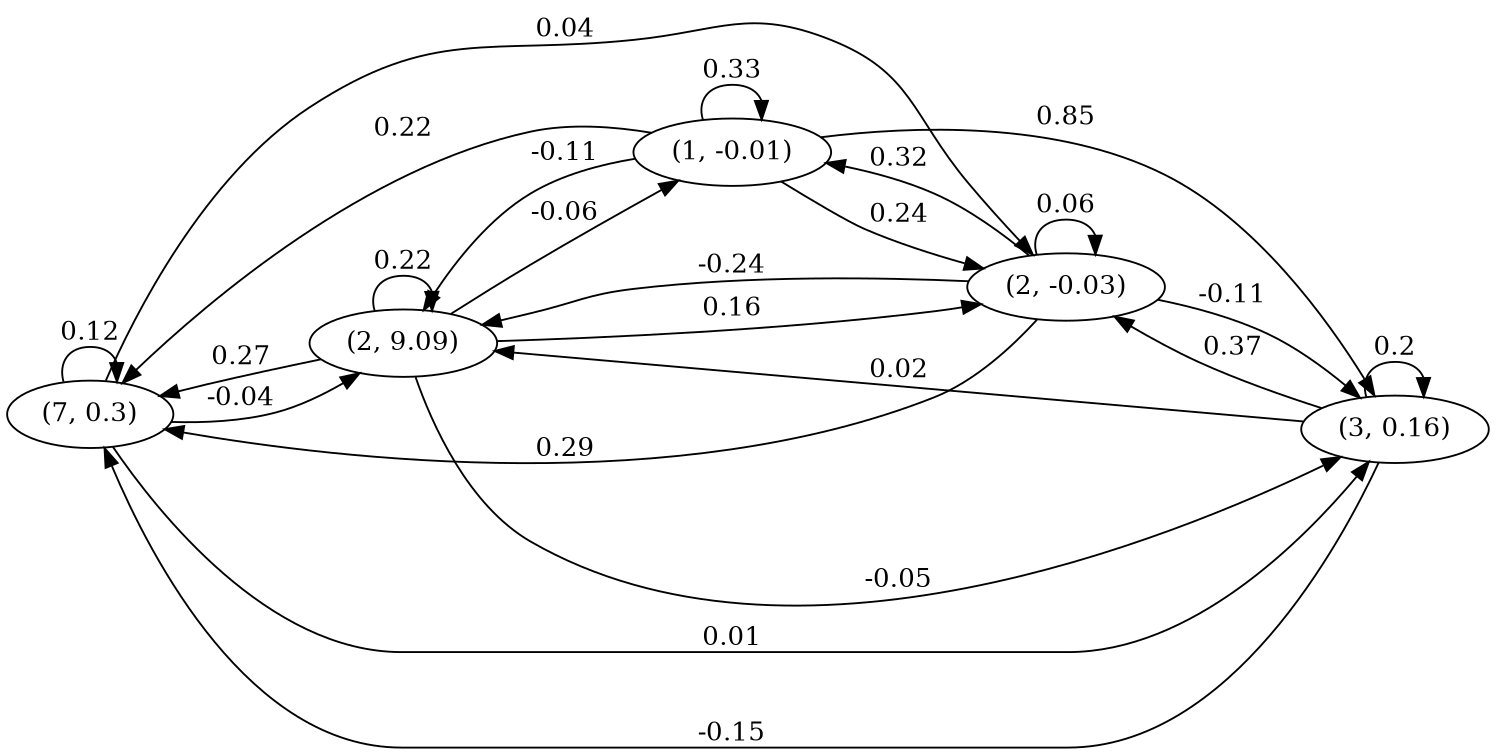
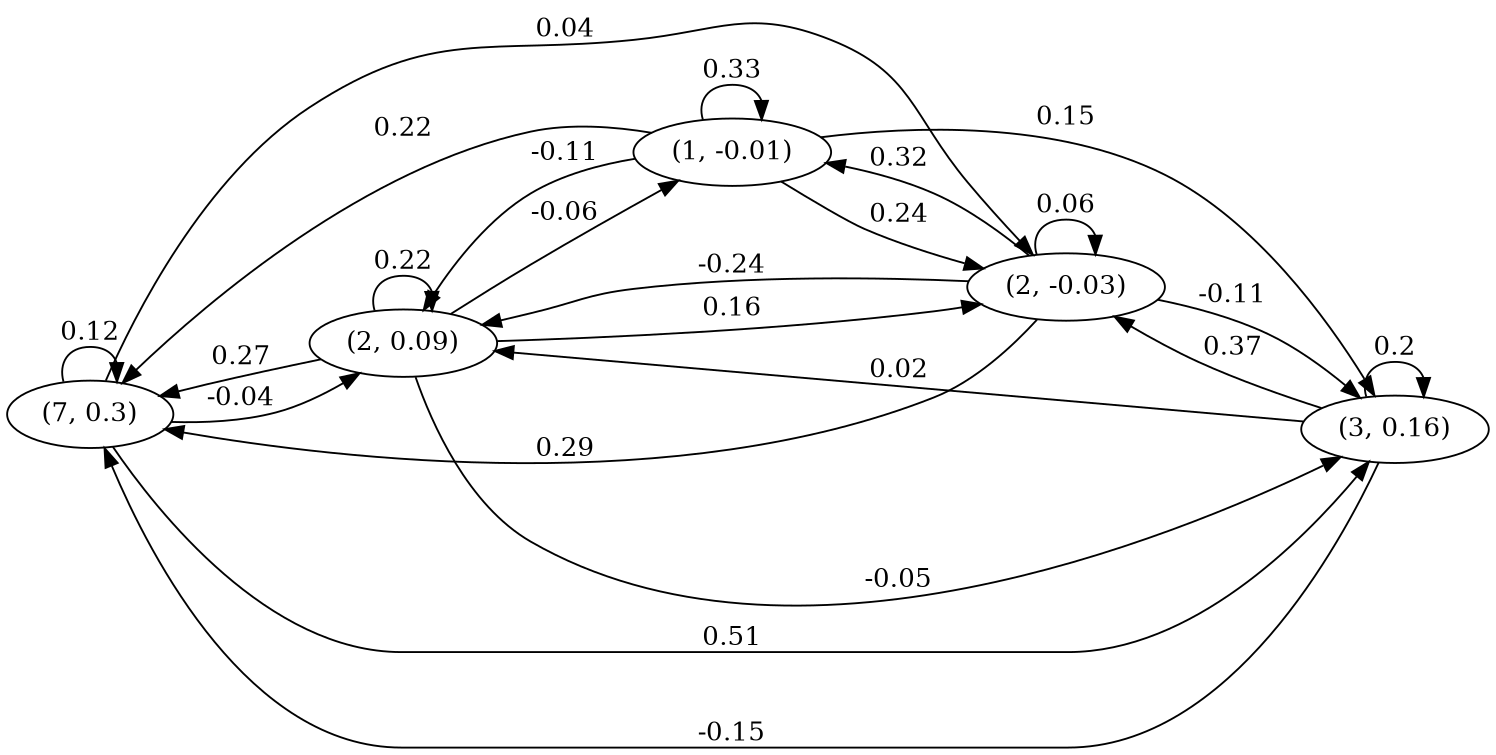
(1066, 118) -> (1066, 118)
(403, 343) -> (403, 343)
(732, 638) -> (732, 638)
